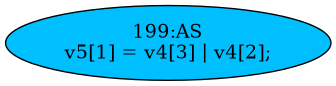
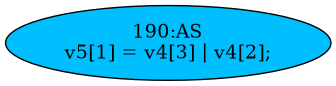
(168, 43) -> (168, 43)
